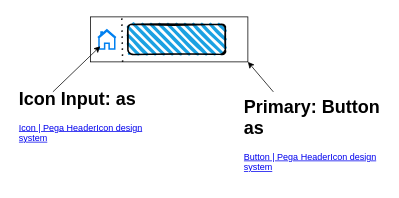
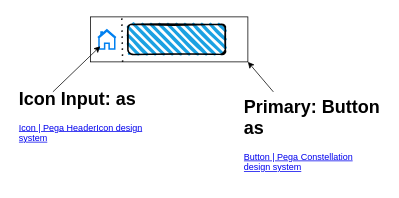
(312, 95) -> (312, 95)
